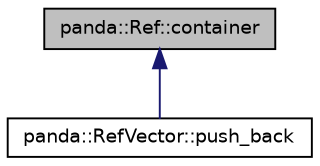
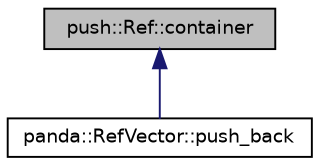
(160, 29) -> (160, 29)
